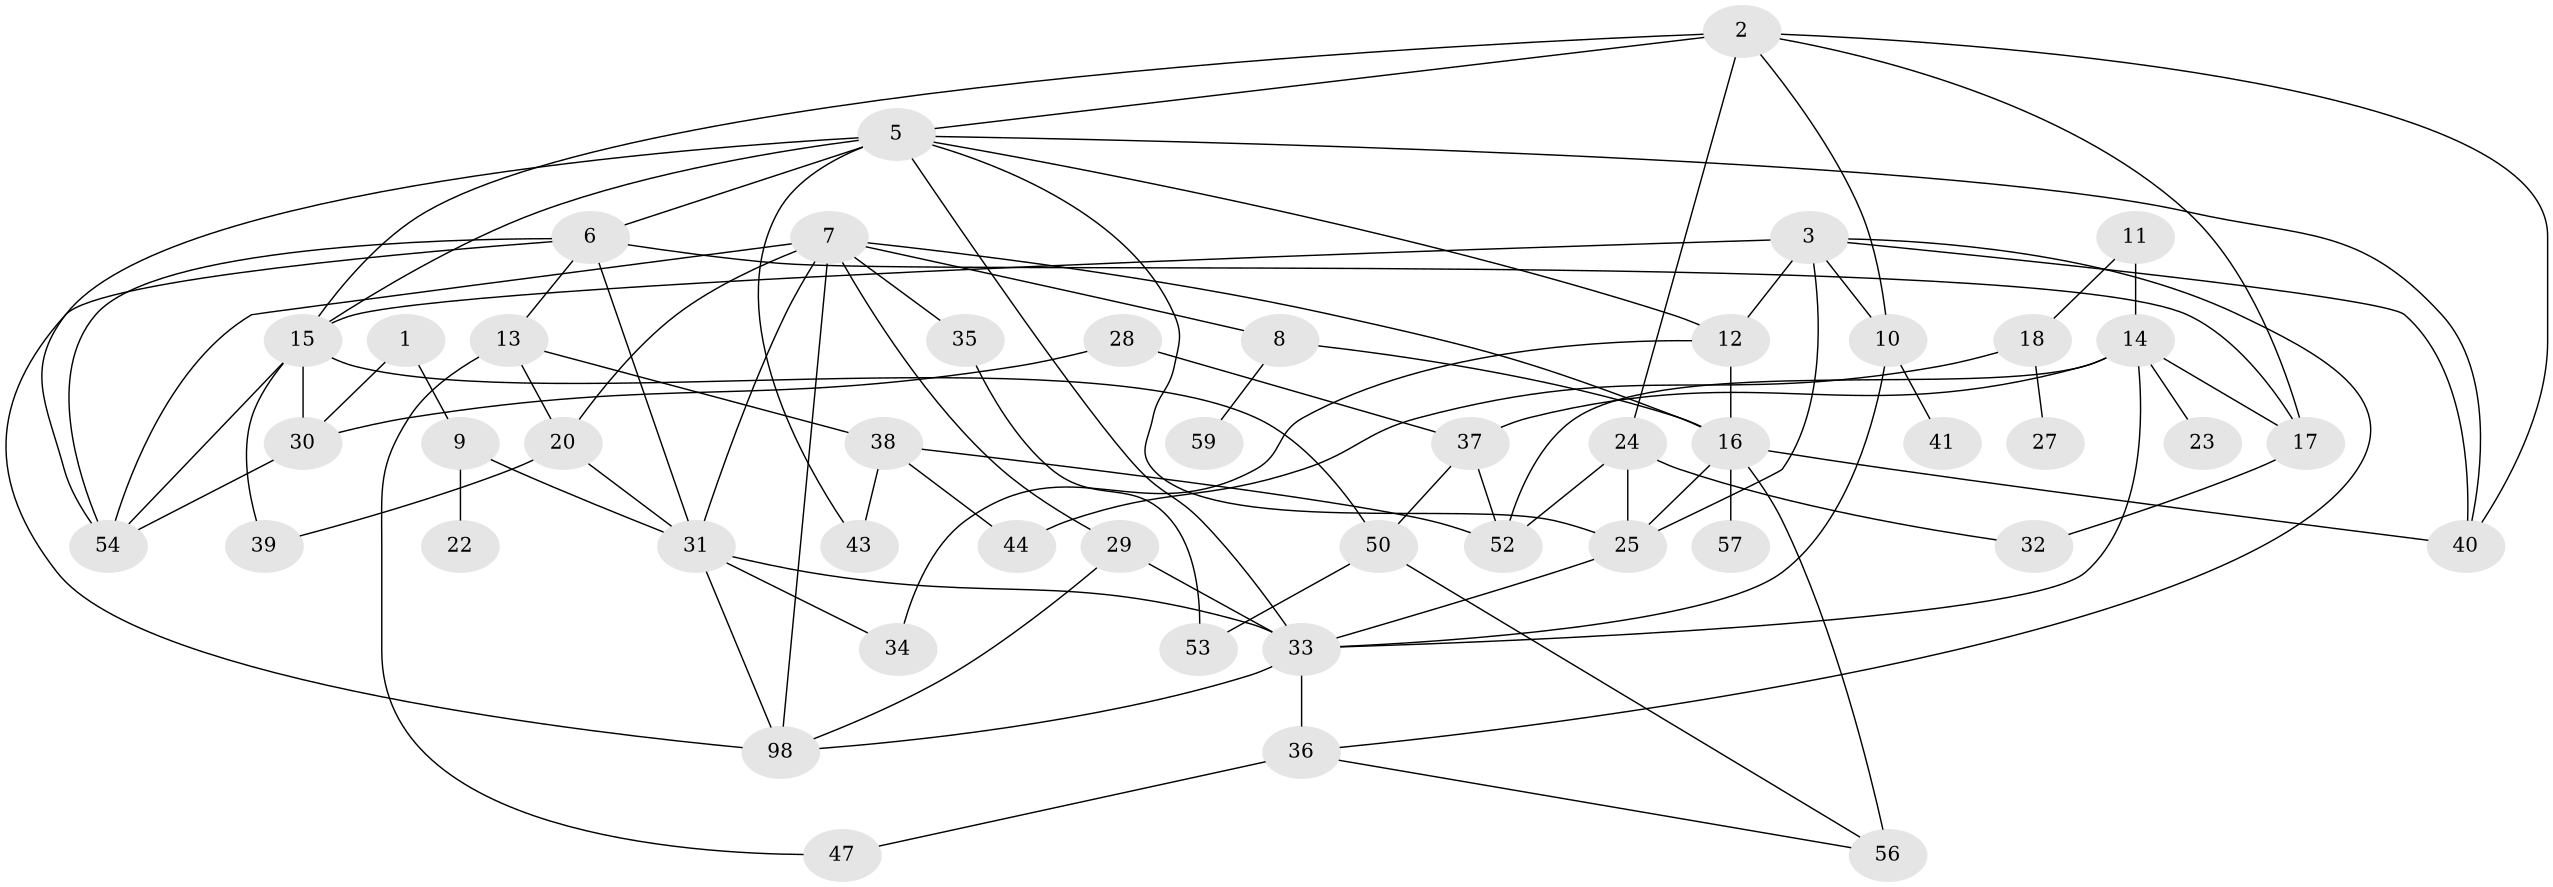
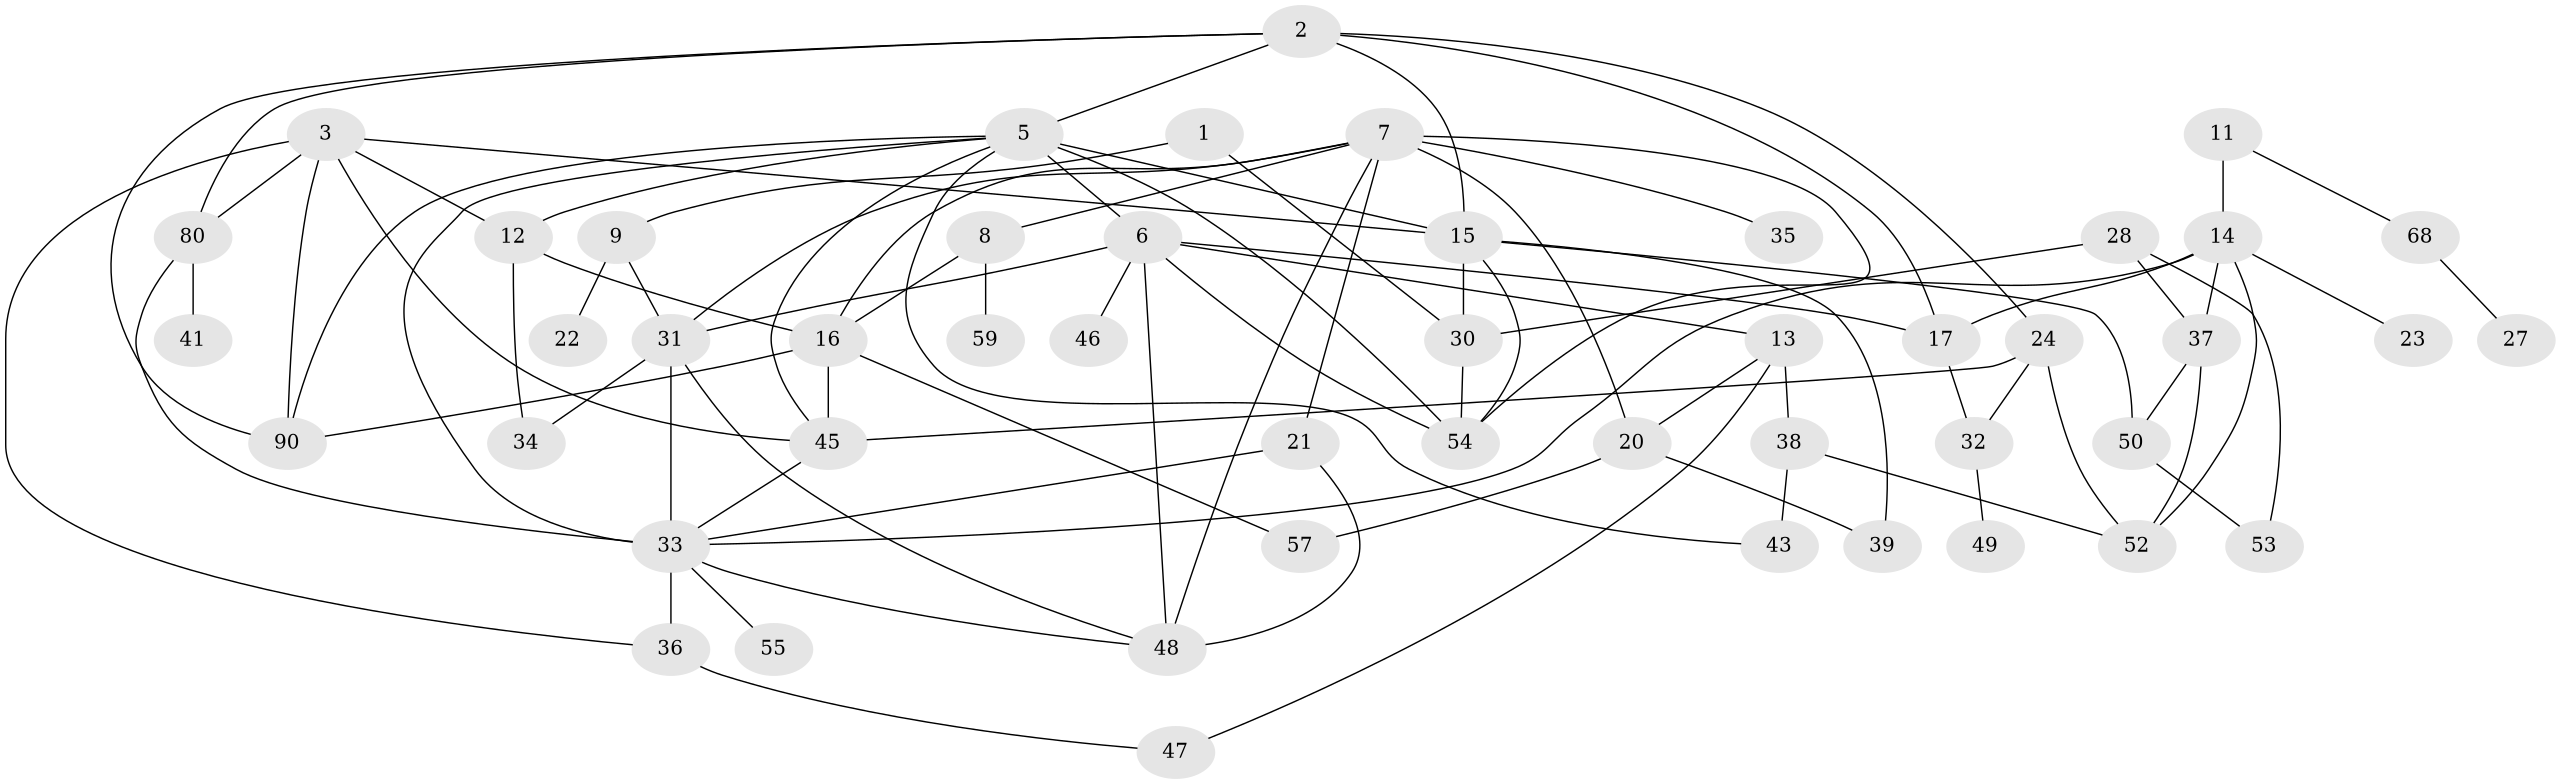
none -> (1089, 340)
(1888, 340) -> (193, 237)
(2033, 340) -> (2420, 237)
(1060, 475) -> (2271, 357)
(630, 495) -> (1463, 503)
(1017, 546) -> none
(1120, 546) -> (1300, 443)
(1628, 546) -> (828, 443)
none -> (1986, 546)
(2466, 546) -> (288, 443)
none -> (774, 649)
(781, 752) -> (1167, 649)
(1888, 855) -> none
